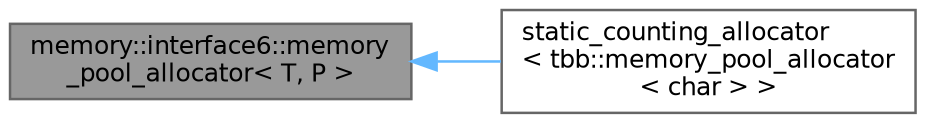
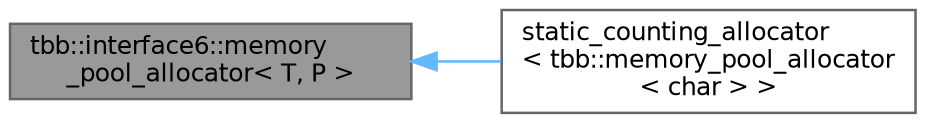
(211, 61) -> (211, 61)
